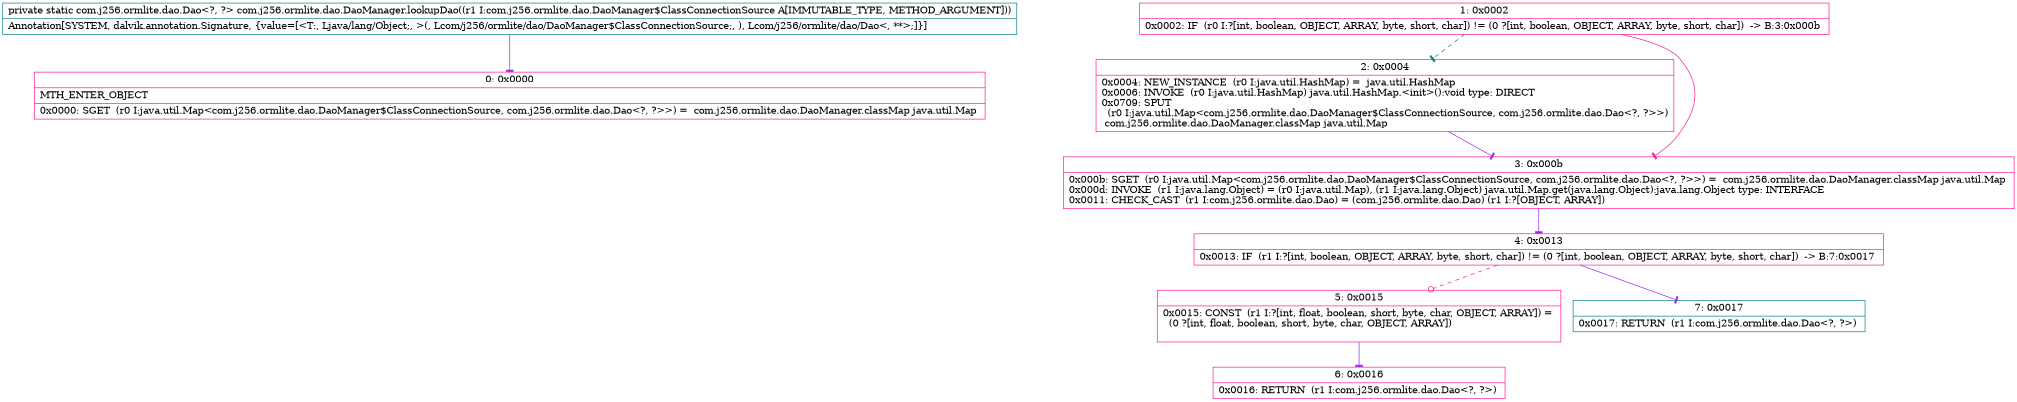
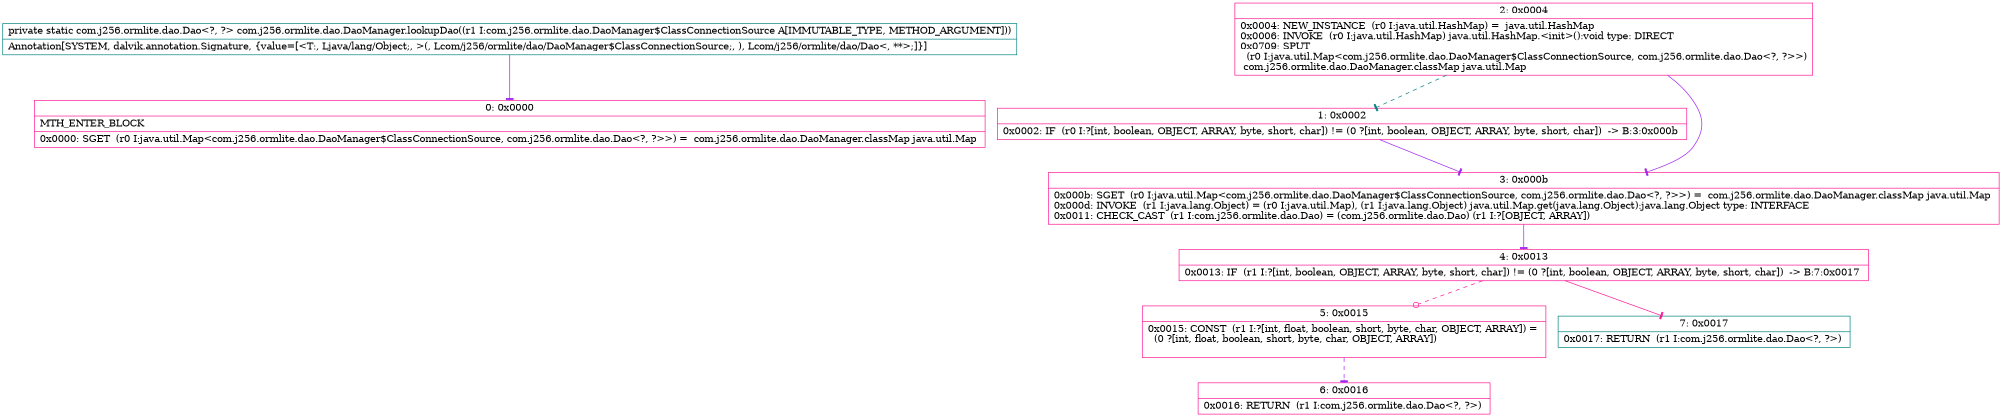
(1449, 46) -> (1412, 91)
(1692, 80) -> (1419, 155)
(94, 95) -> (92, 124)
(1627, 282) -> (1612, 298)
(1359, 353) -> (1344, 369)
